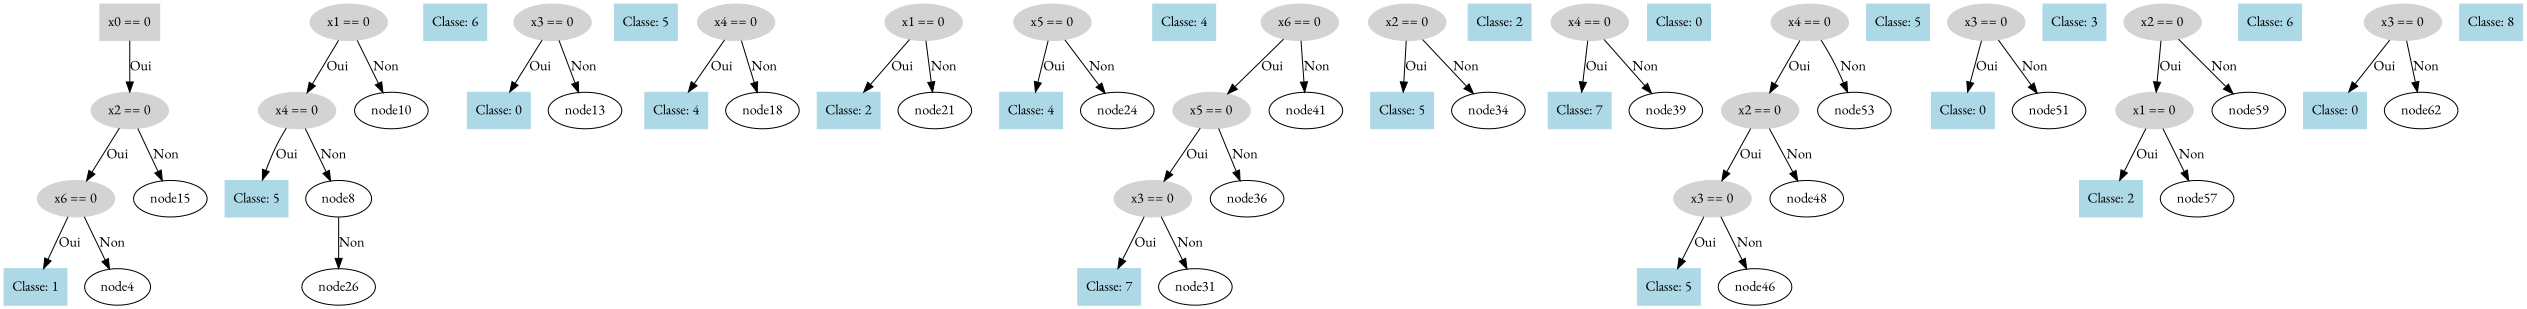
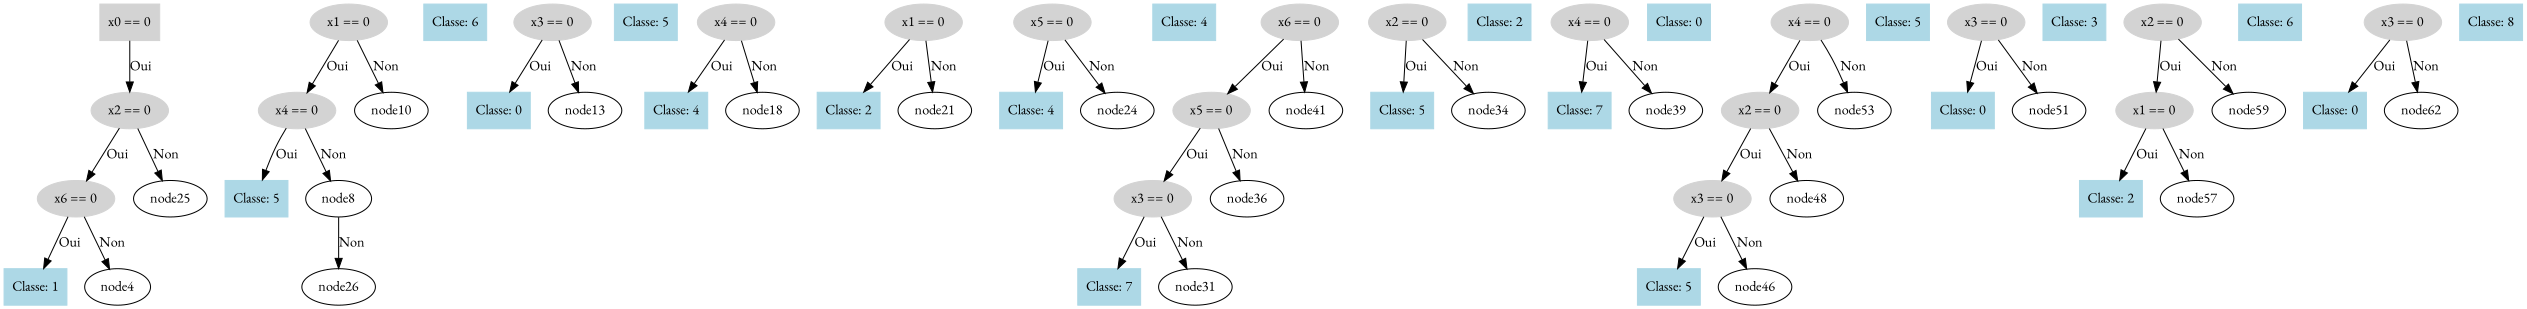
(170, 199) -> (170, 199)
